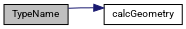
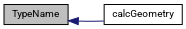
(81, 8) -> (91, 21)
